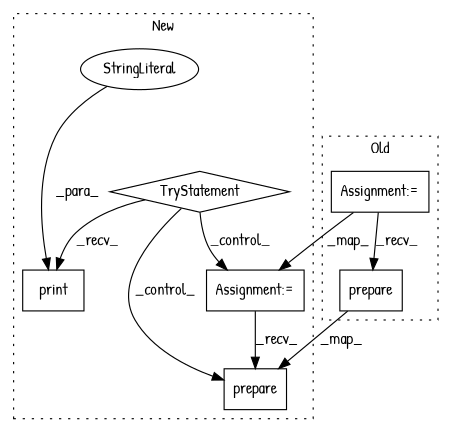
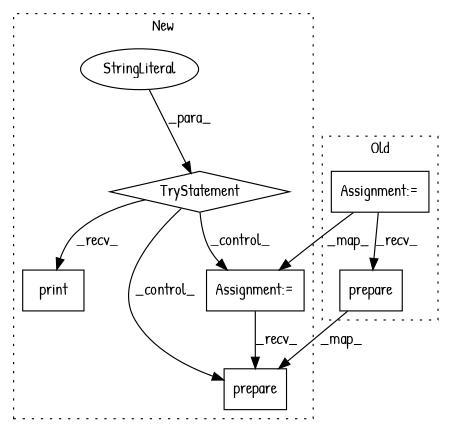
(47, 161) -> (168, 126)
